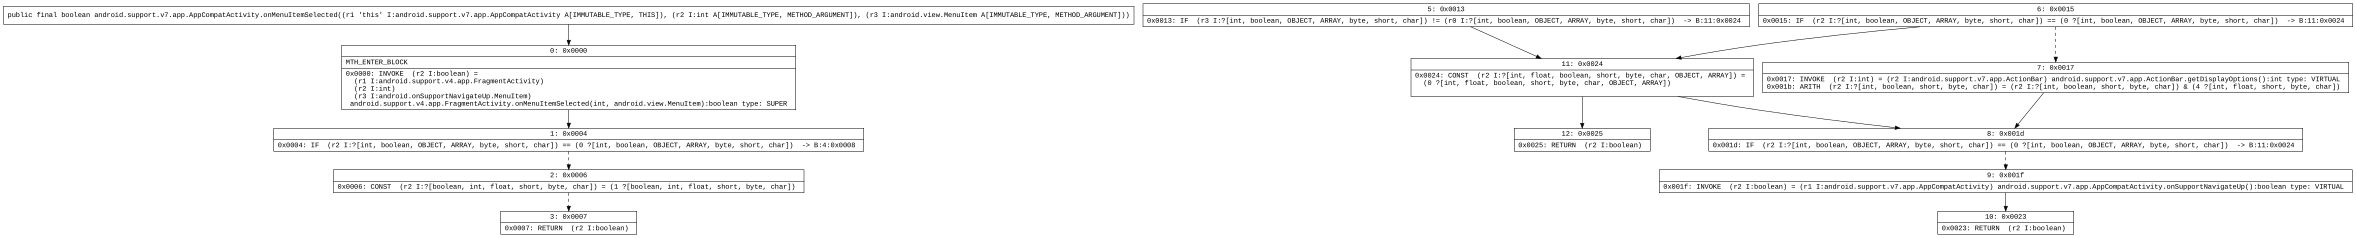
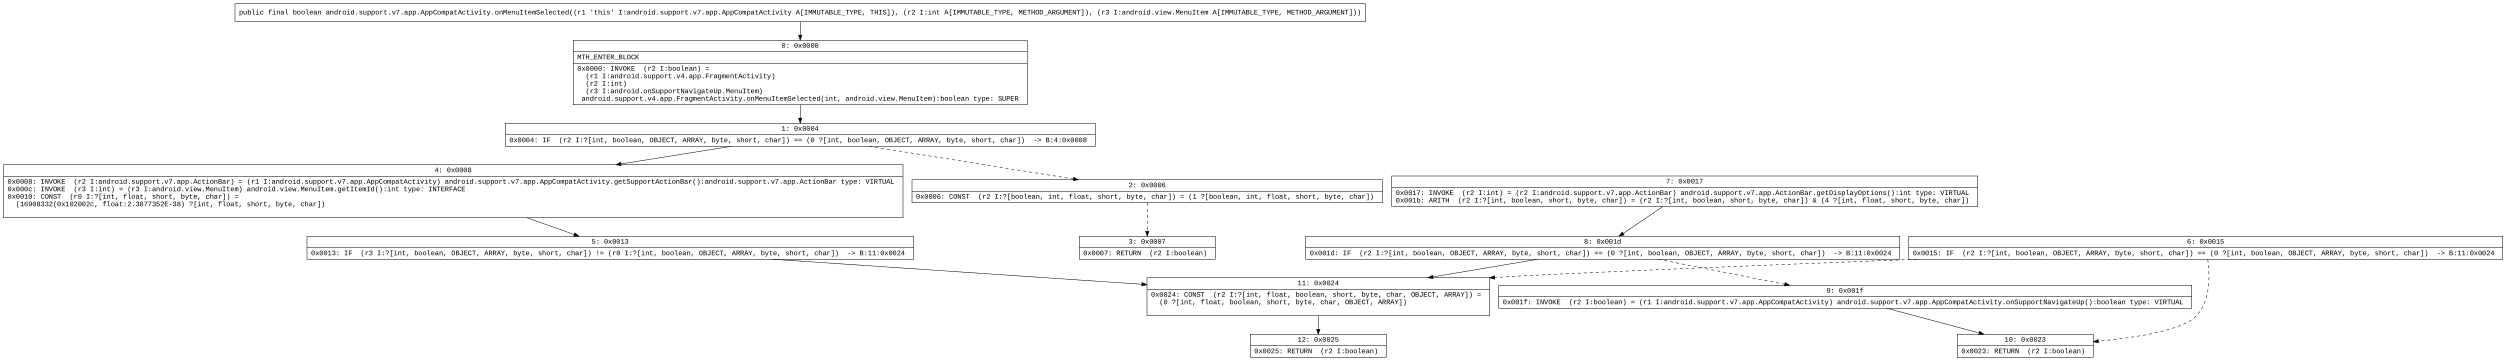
(1800, 40) -> (1716, 267)
(2056, 42) -> (2178, 326)
(1786, 114) -> (1485, 268)
none -> (453, 191)
